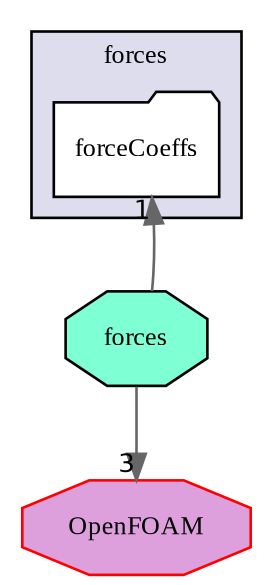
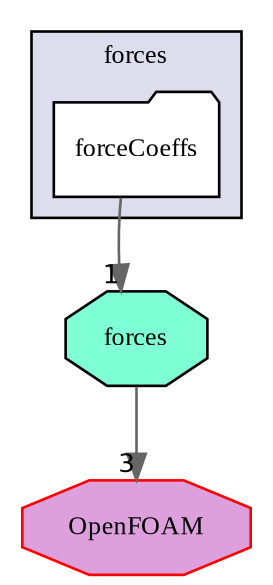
(154, 258) -> (119, 235)
